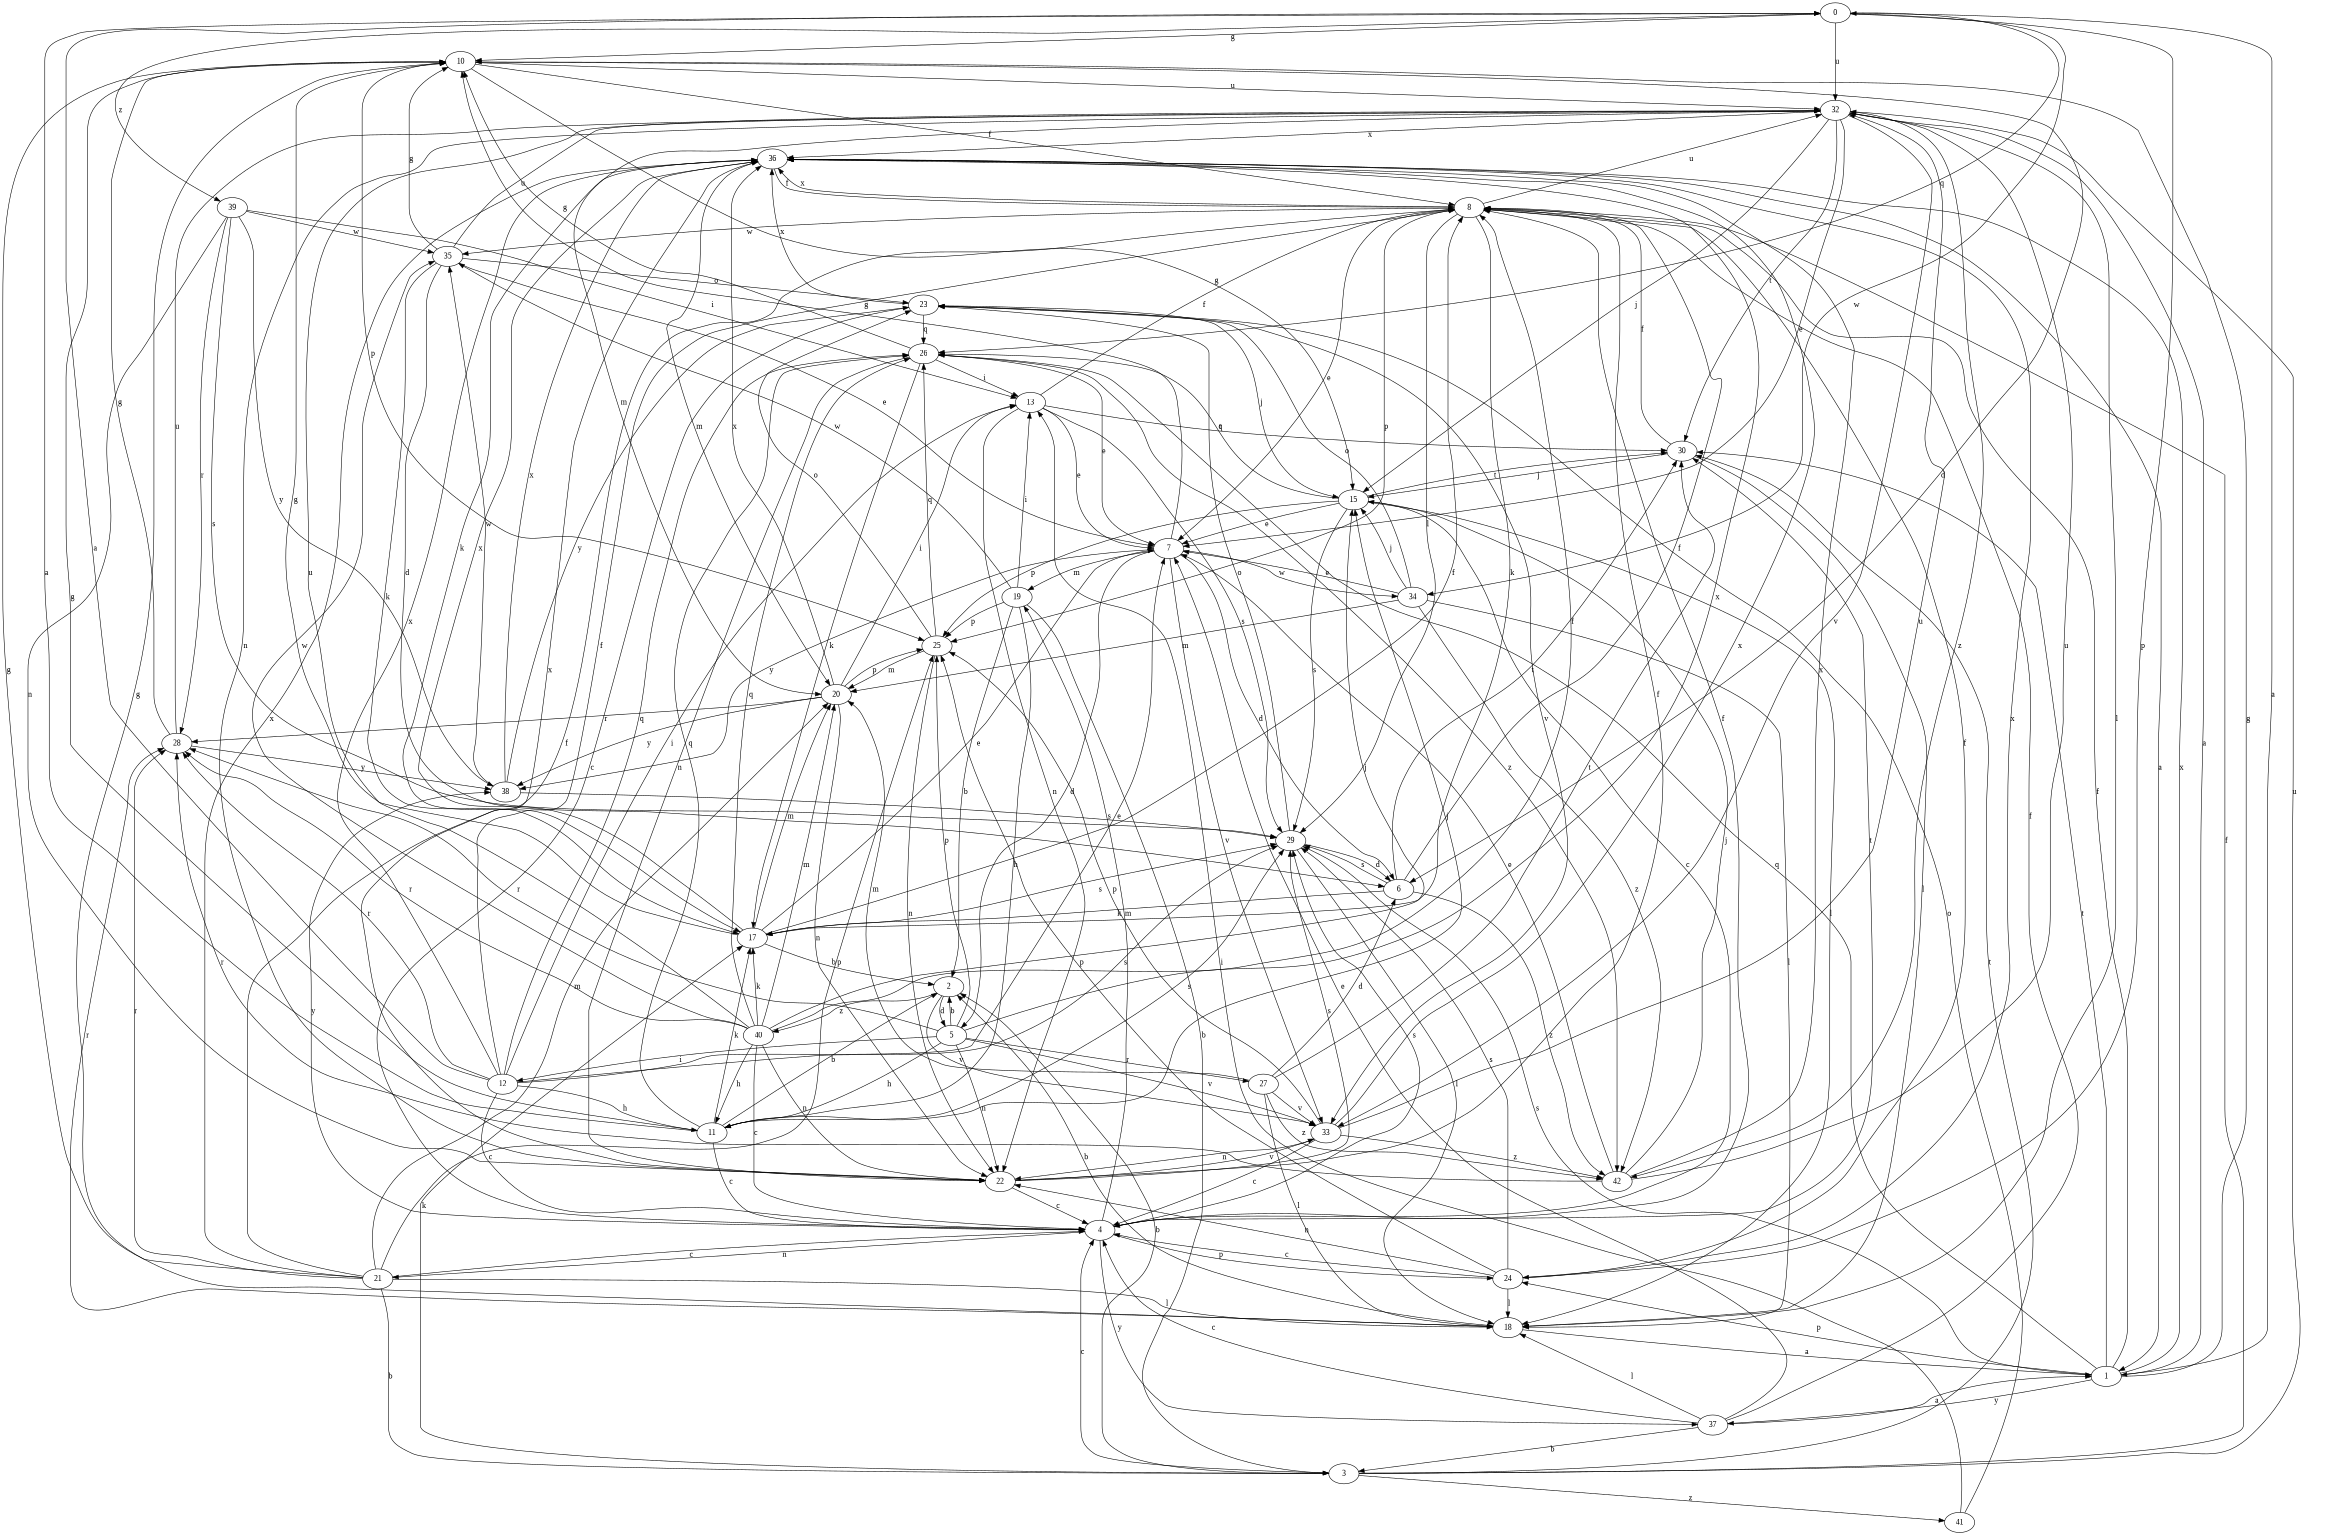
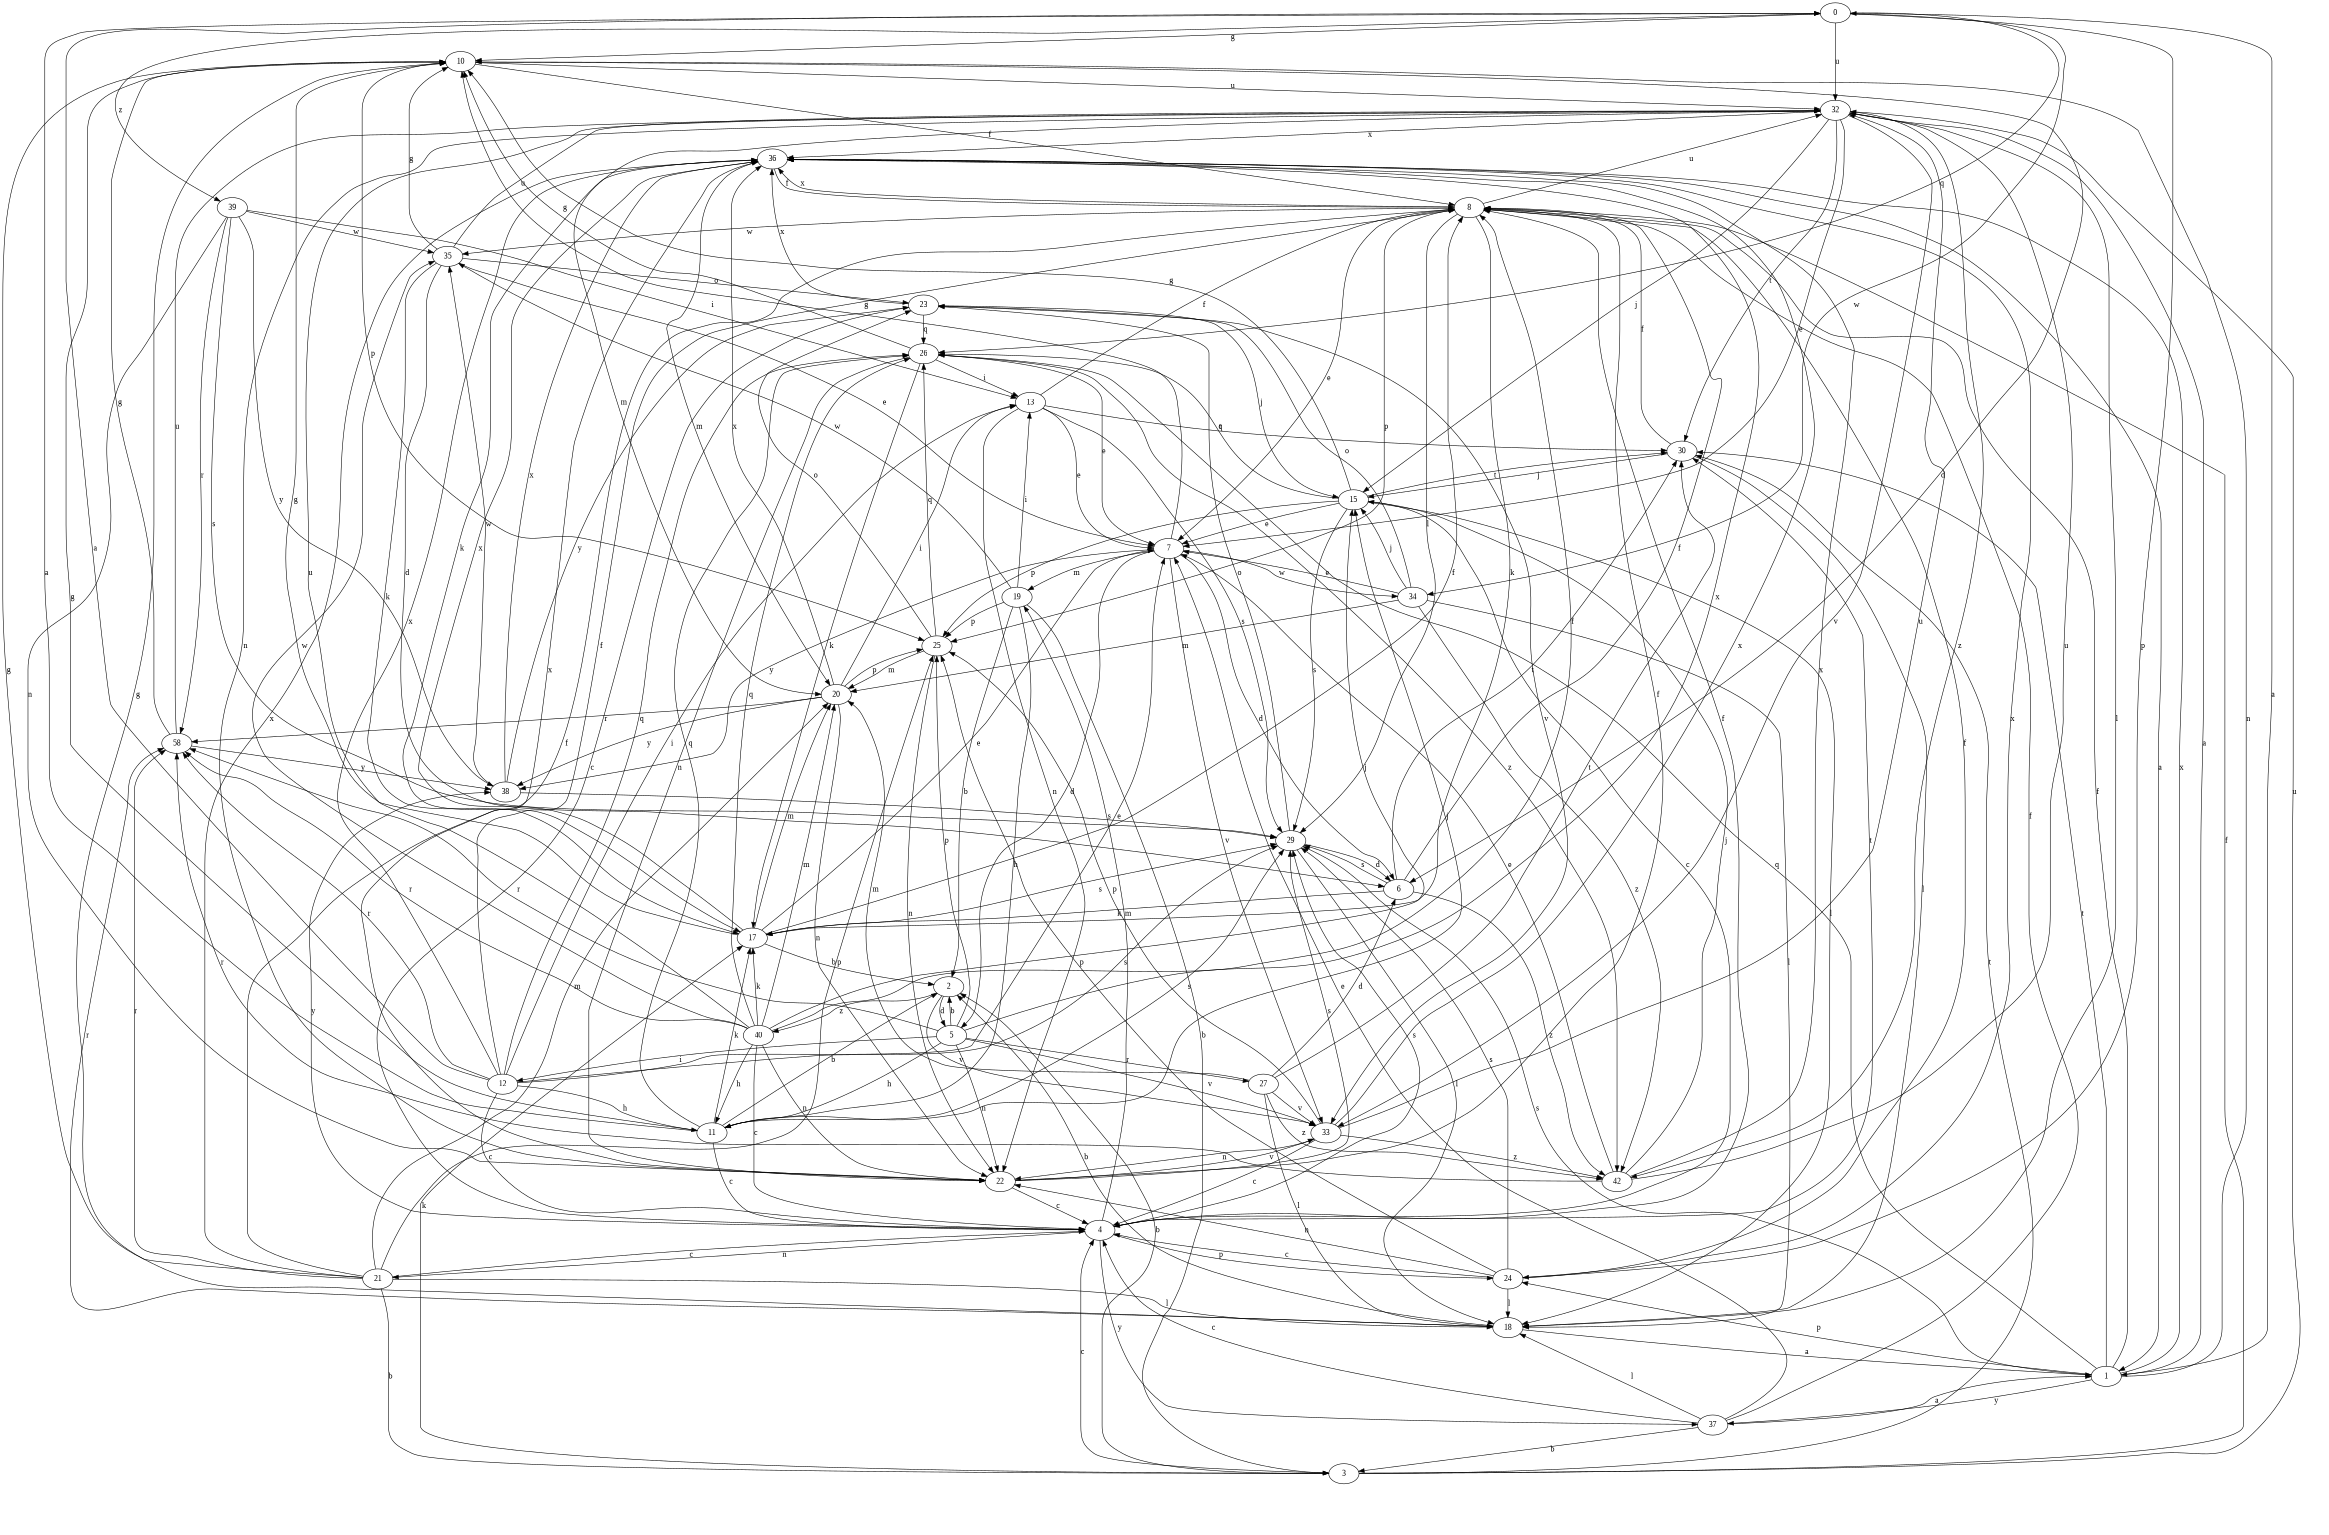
(951, 256) -> (928, 271)
(2248, 719) -> (2248, 719)
(177, 743) -> (177, 743)
(1960, 1522) -> none
